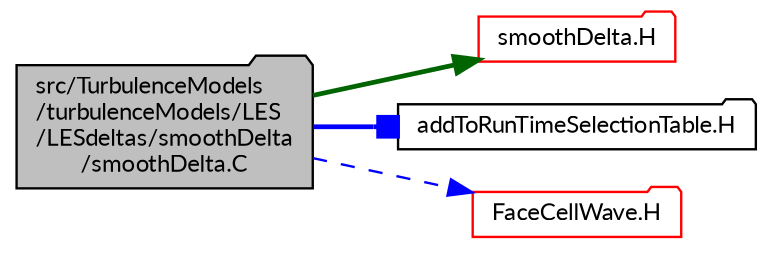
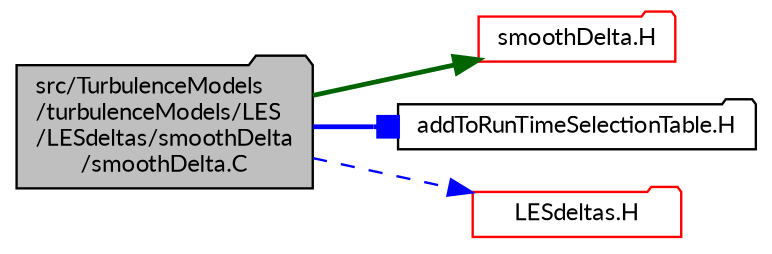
(577, 214) -> (577, 214)
